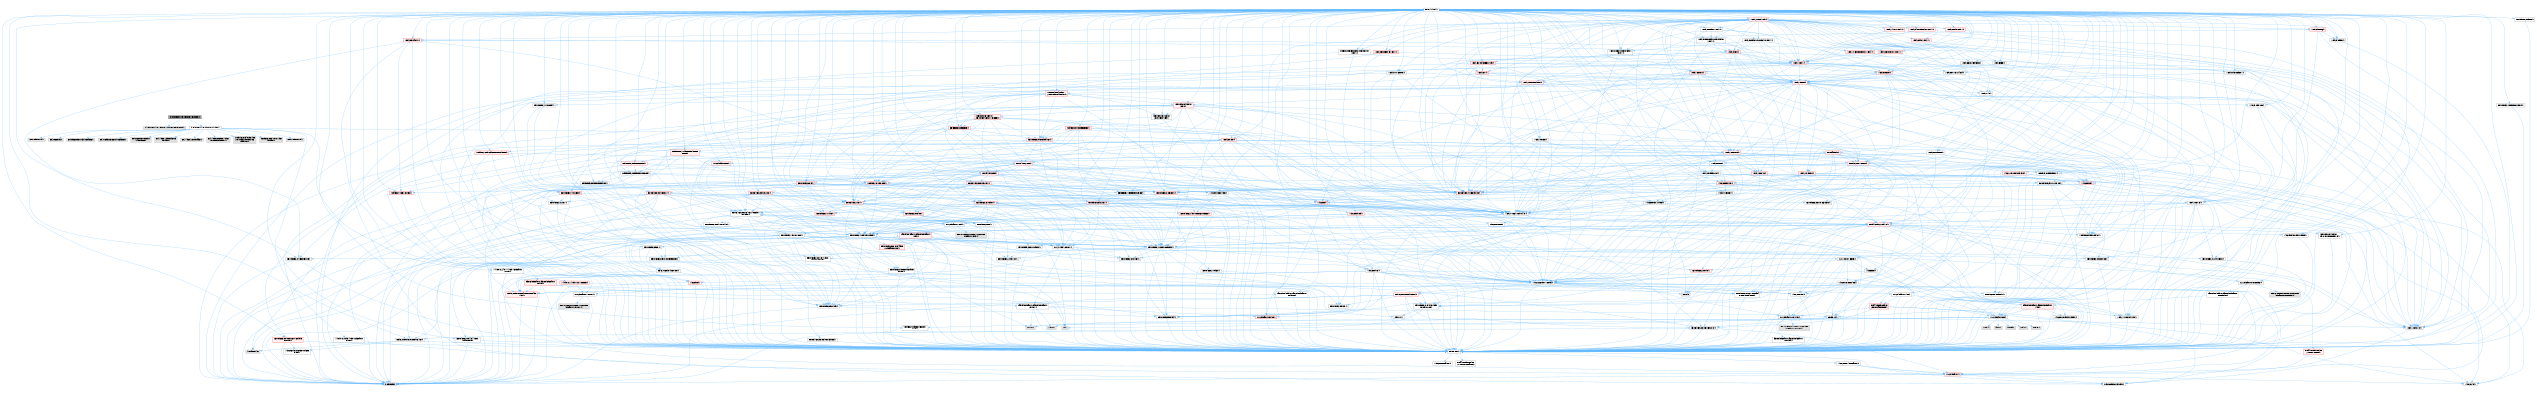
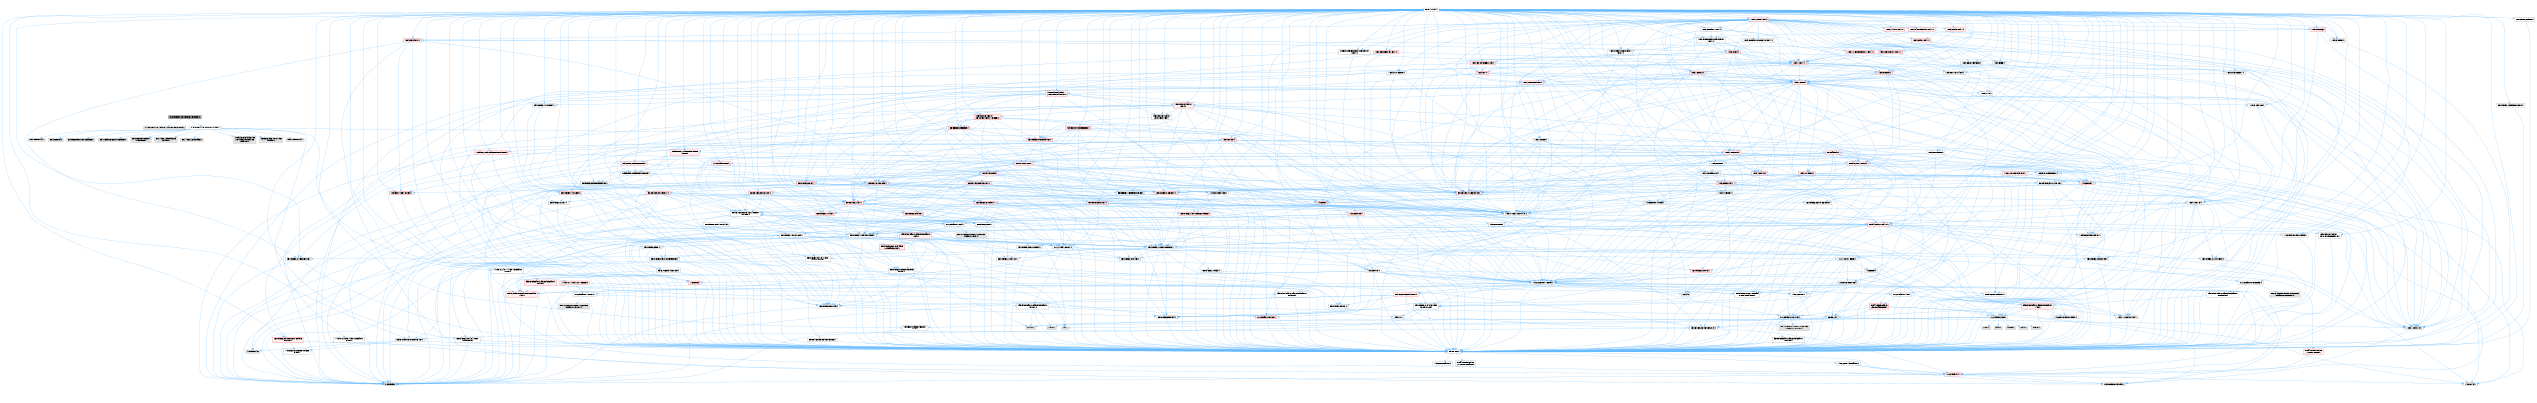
(218, 140) -> none
